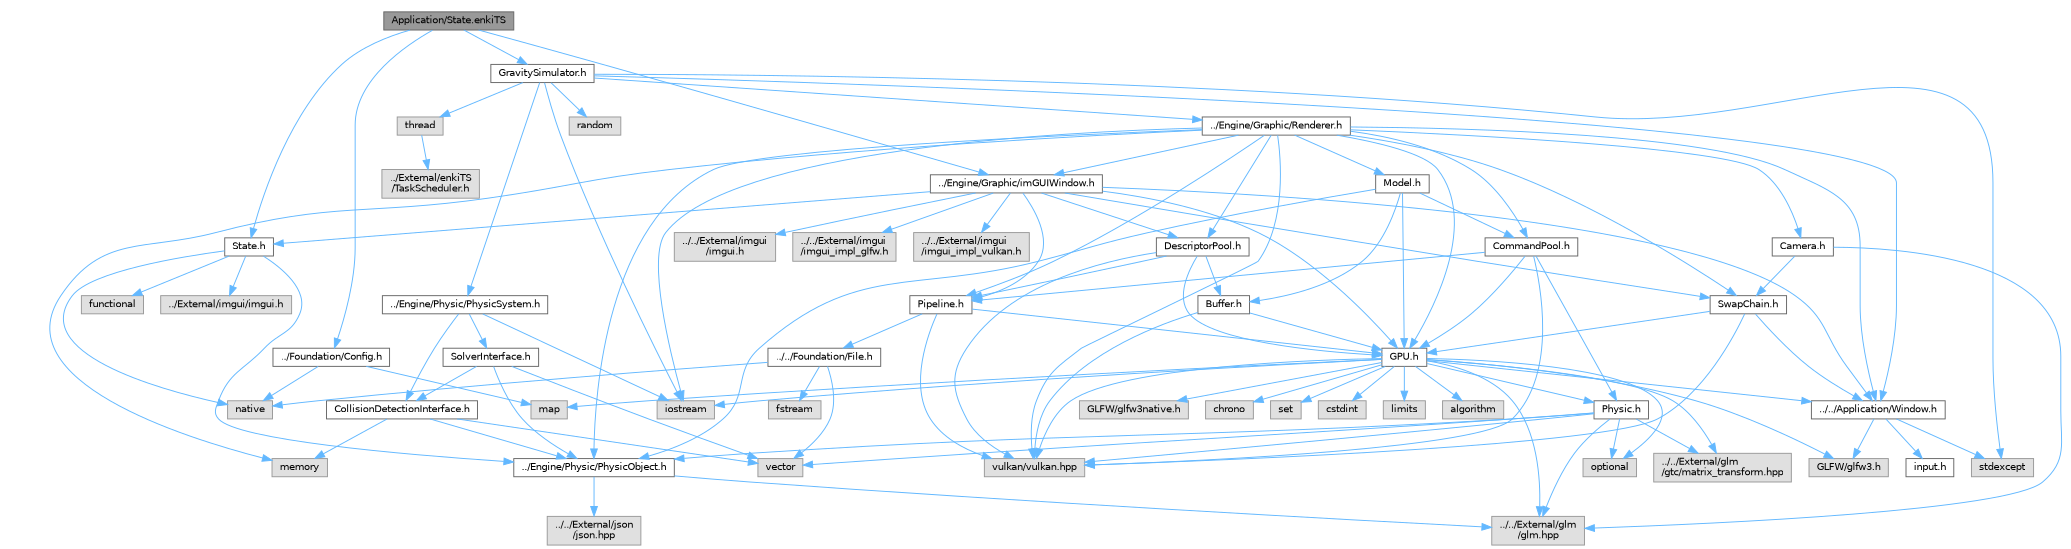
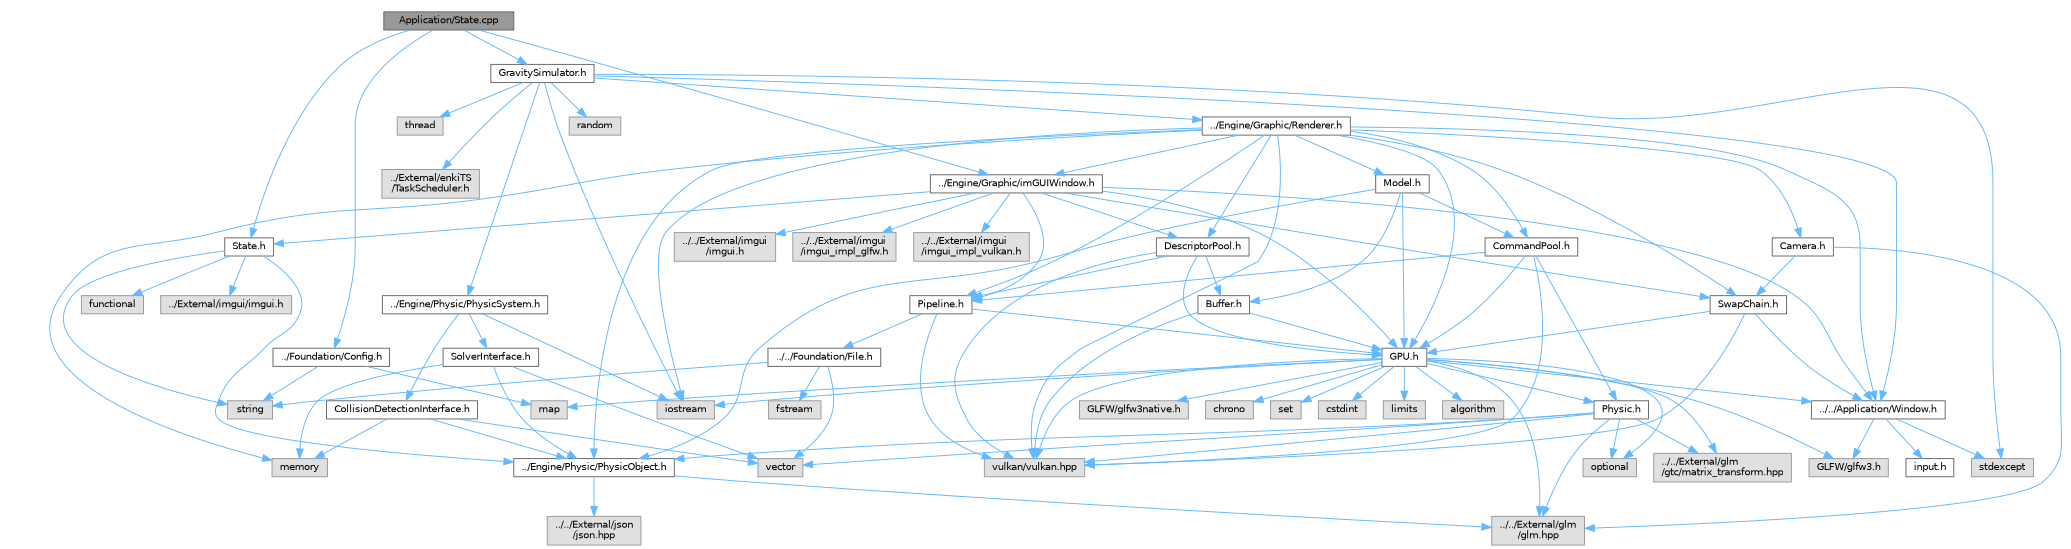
(449, 21) -> (449, 21)
(424, 148) -> (489, 121)
(452, 380) -> (353, 384)
(250, 410) -> (250, 410)
